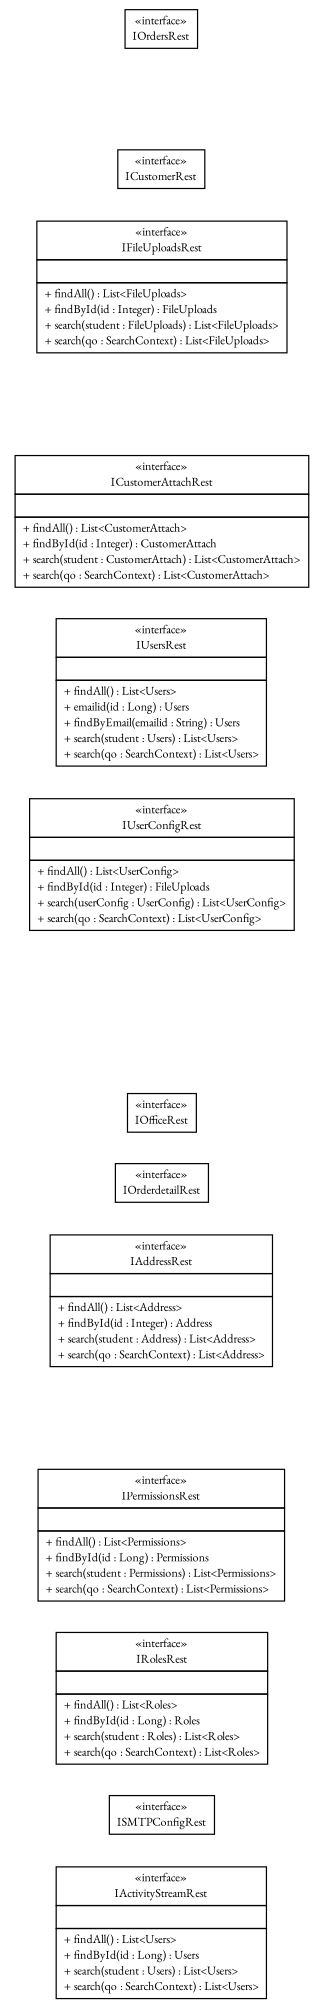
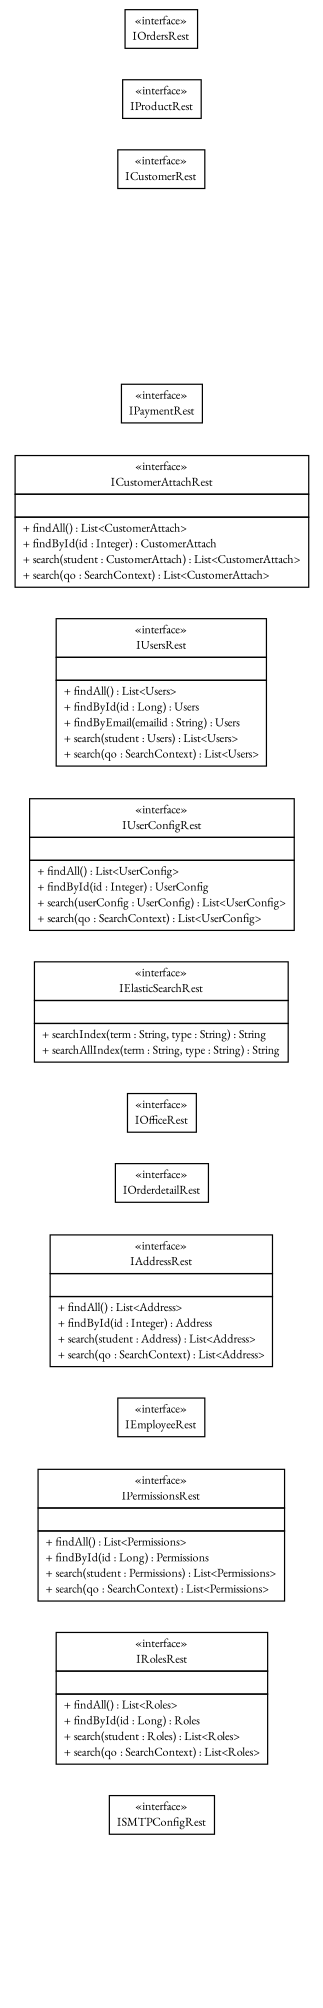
none -> (161, 99)
(161, 286) -> none
none -> (161, 404)
(127, 707) -> (132, 707)
(124, 887) -> (123, 887)
none -> (161, 1011)
none -> (161, 1417)
(161, 1932) -> none
